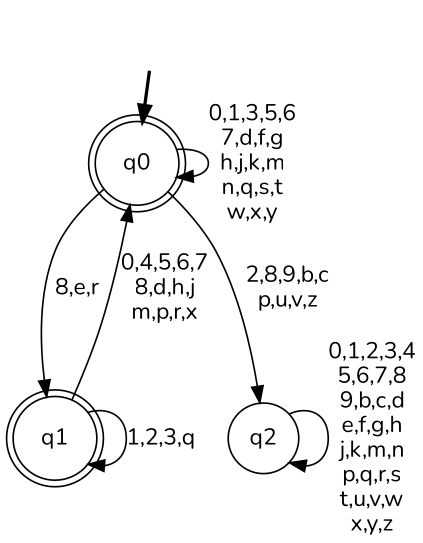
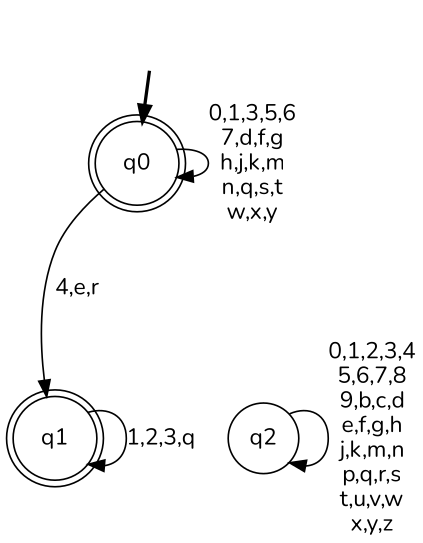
(229, 281) -> none
(78, 288) -> (78, 288)
(105, 312) -> none
